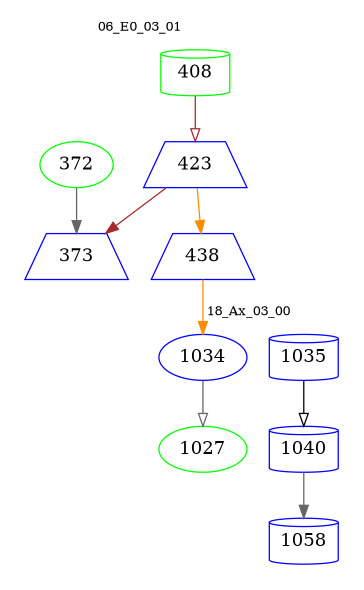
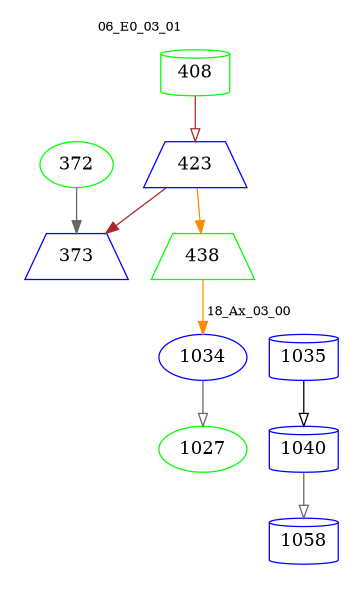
(203, 257) -> (203, 257)
(304, 489) -> (304, 489)
